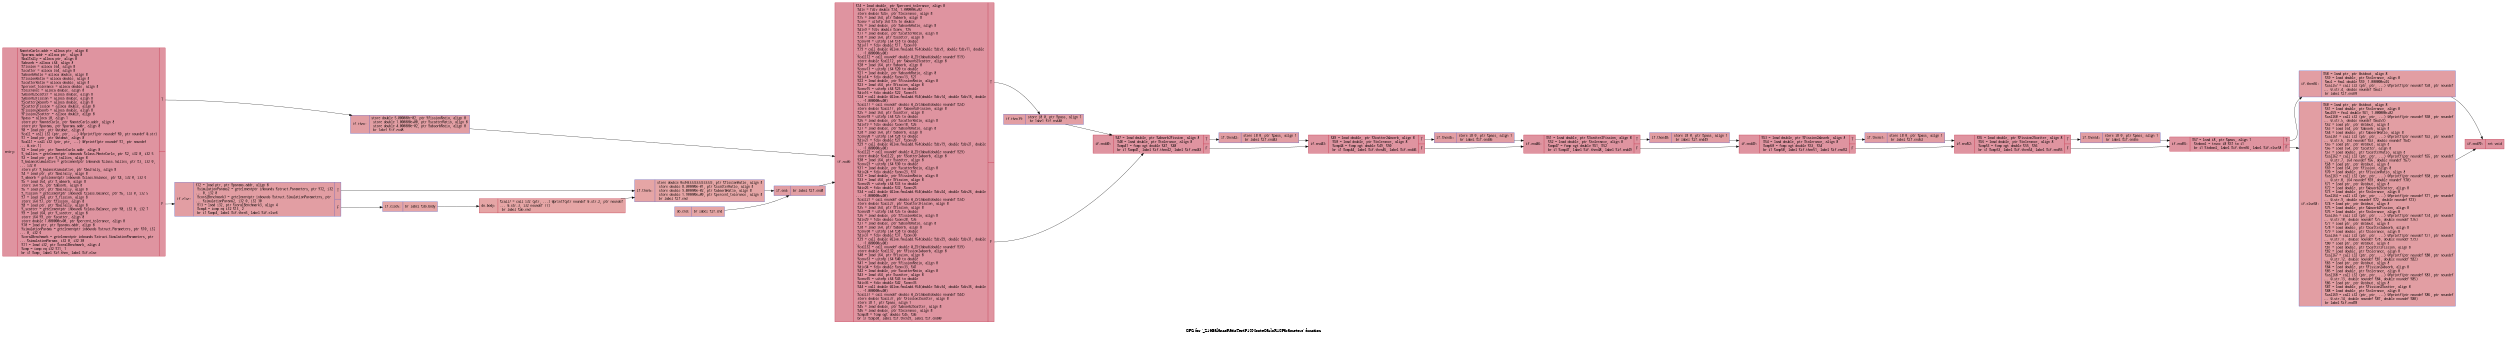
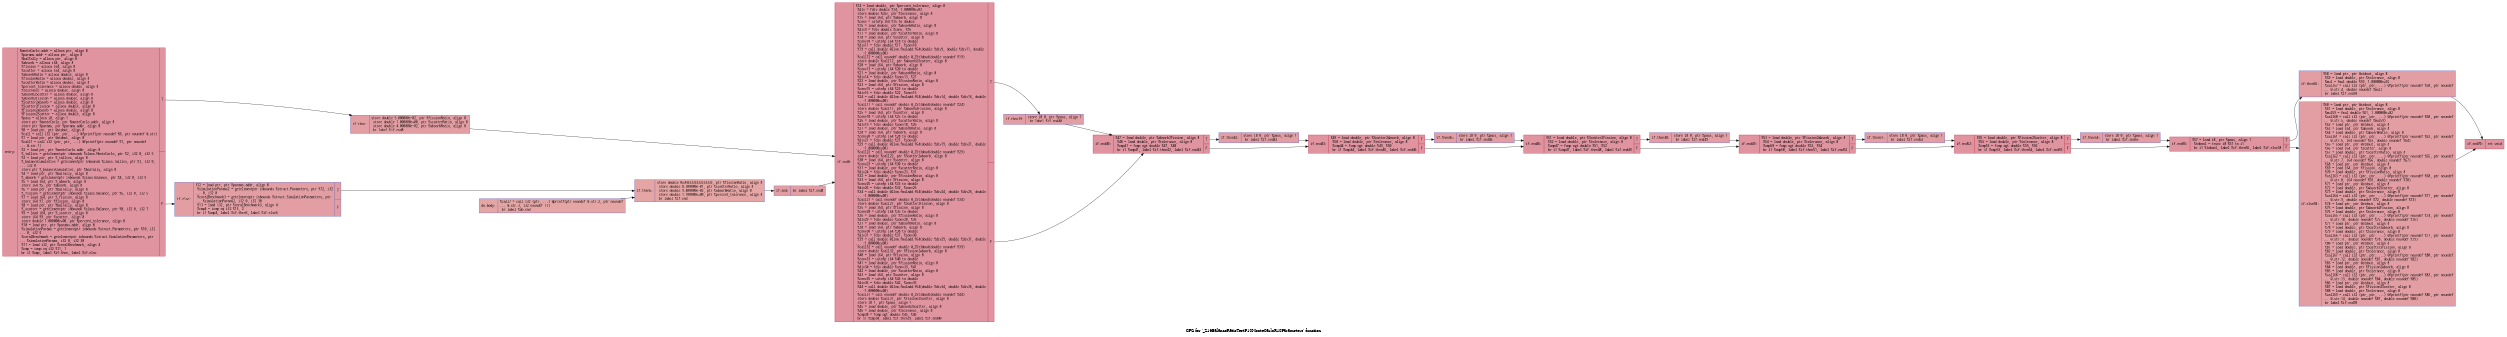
(552, 206) -> (552, 206)
(410, 207) -> none
(700, 212) -> none
